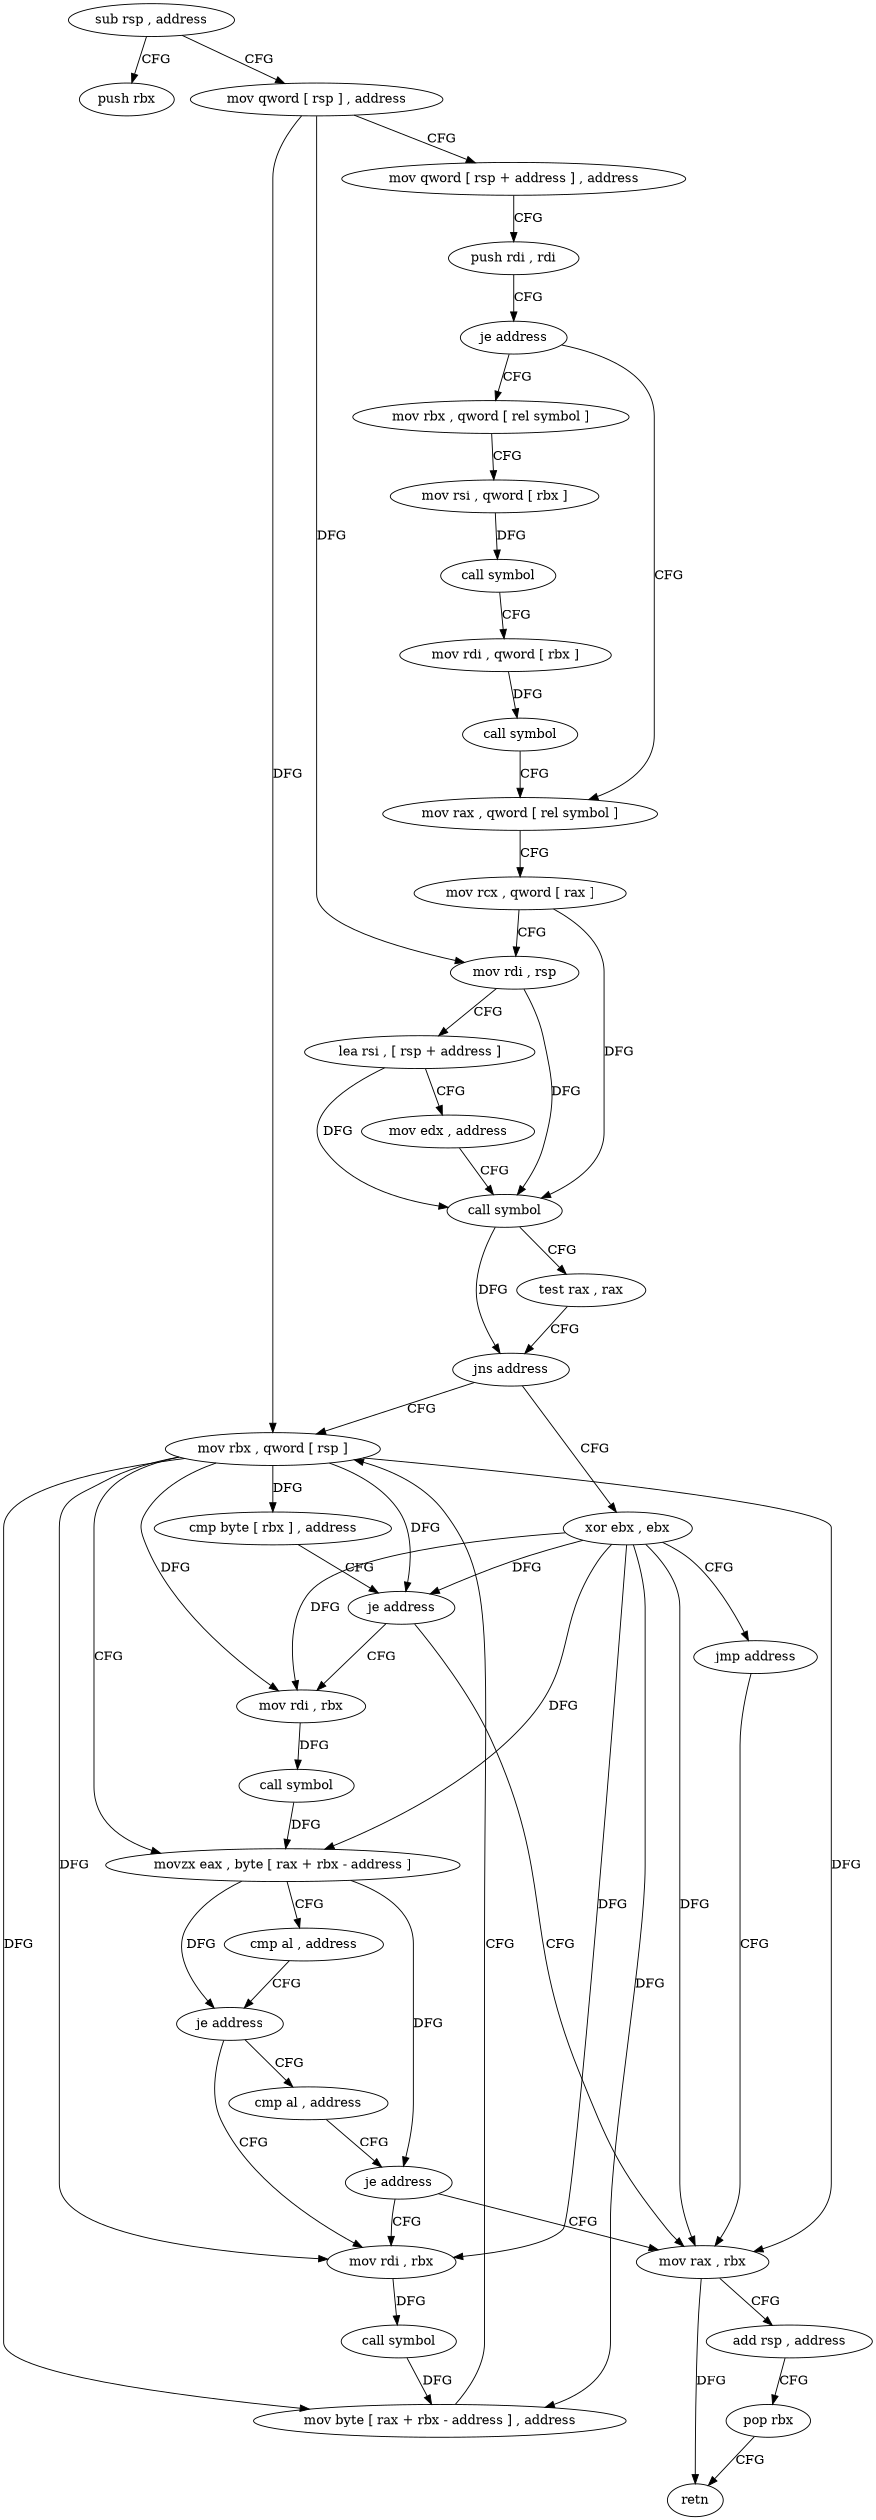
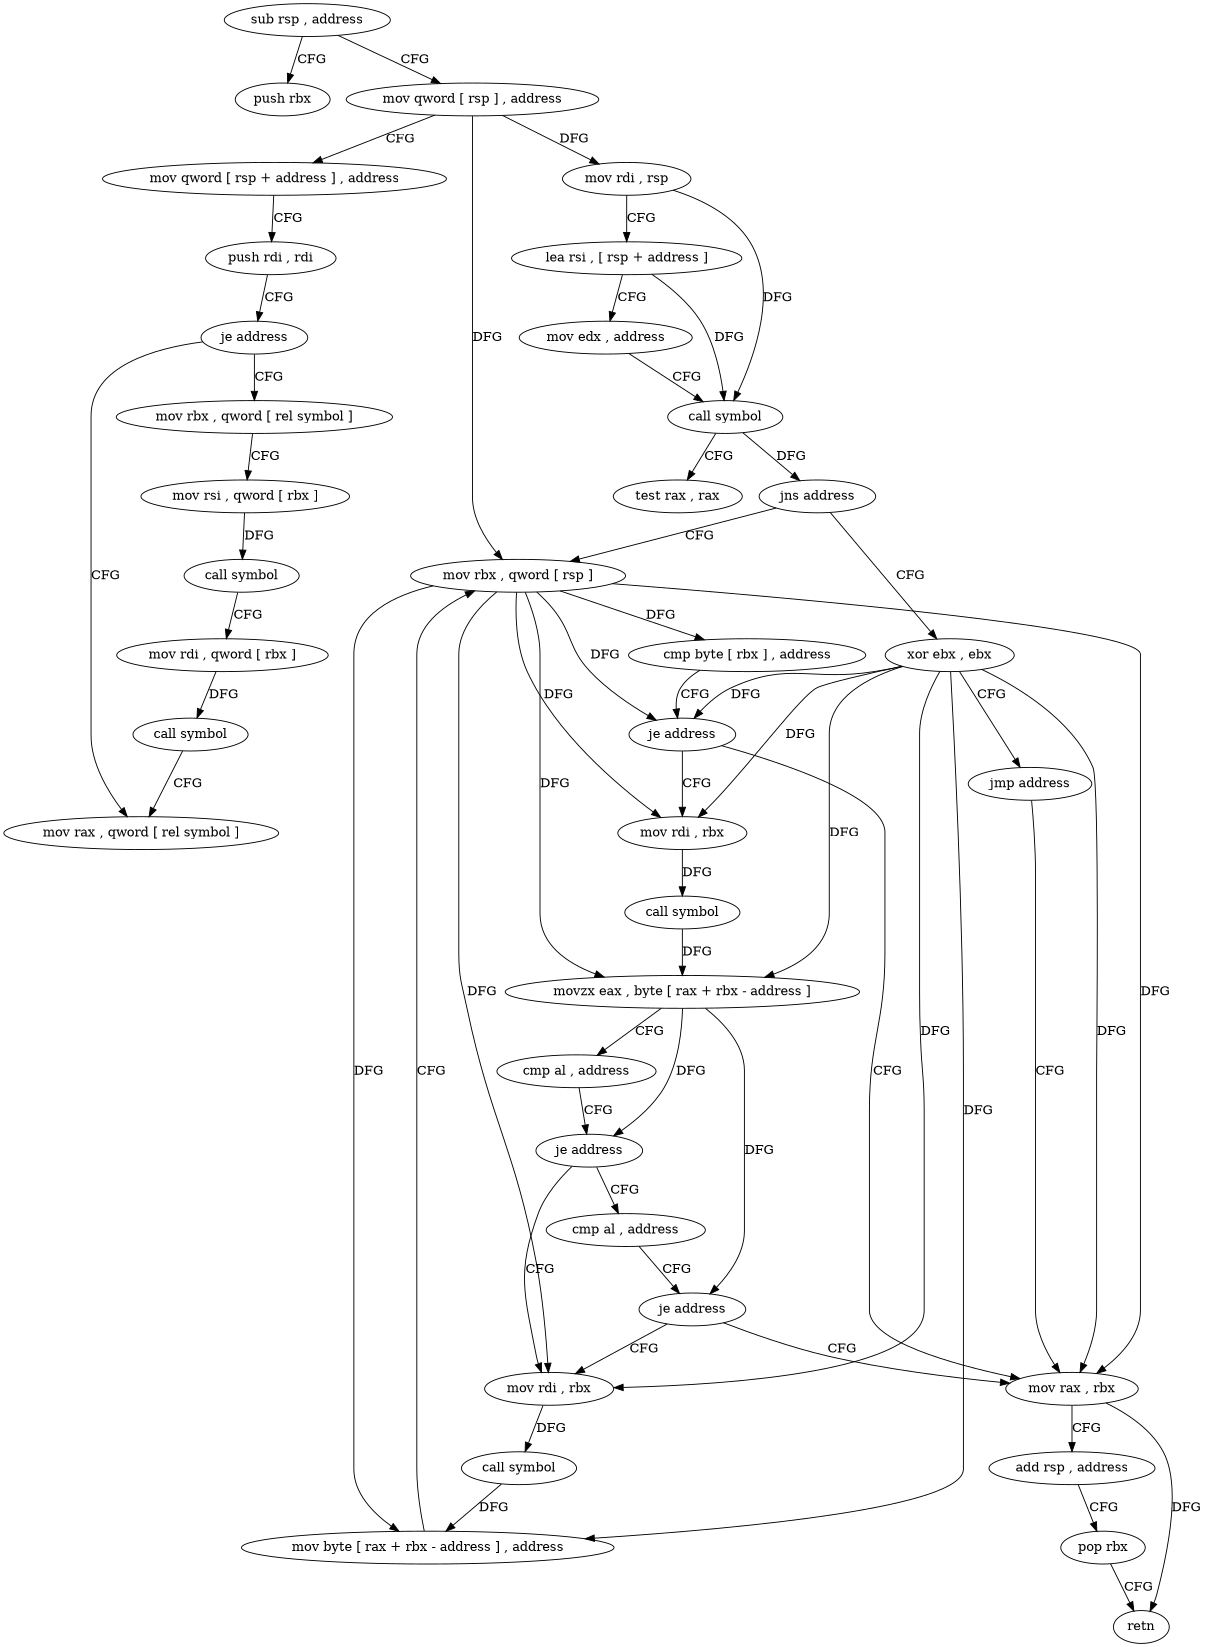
(520, 893) -> none
(549, 1327) -> none
(109, 1657) -> (555, 784)
